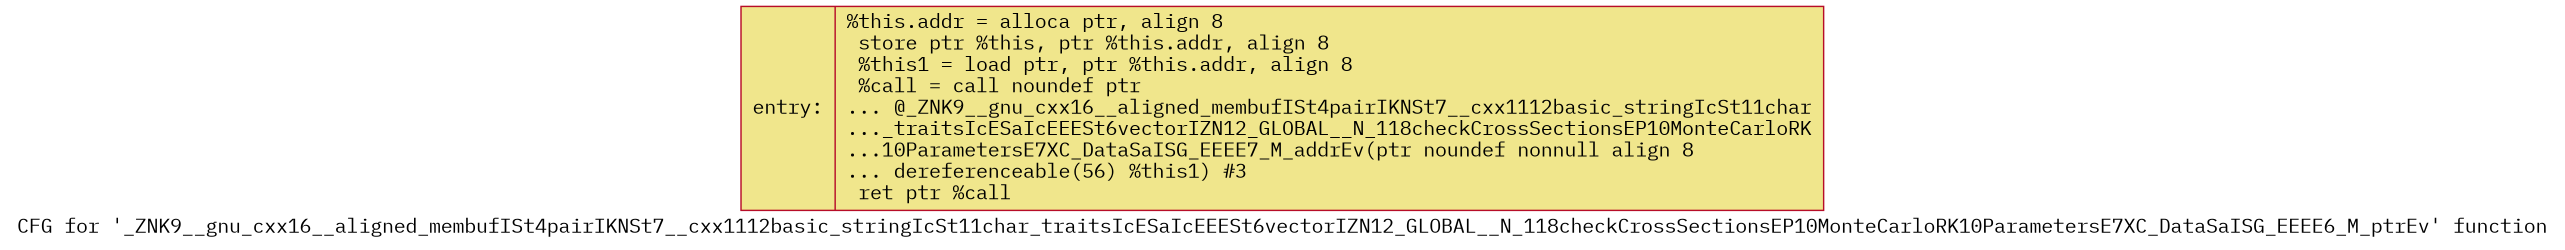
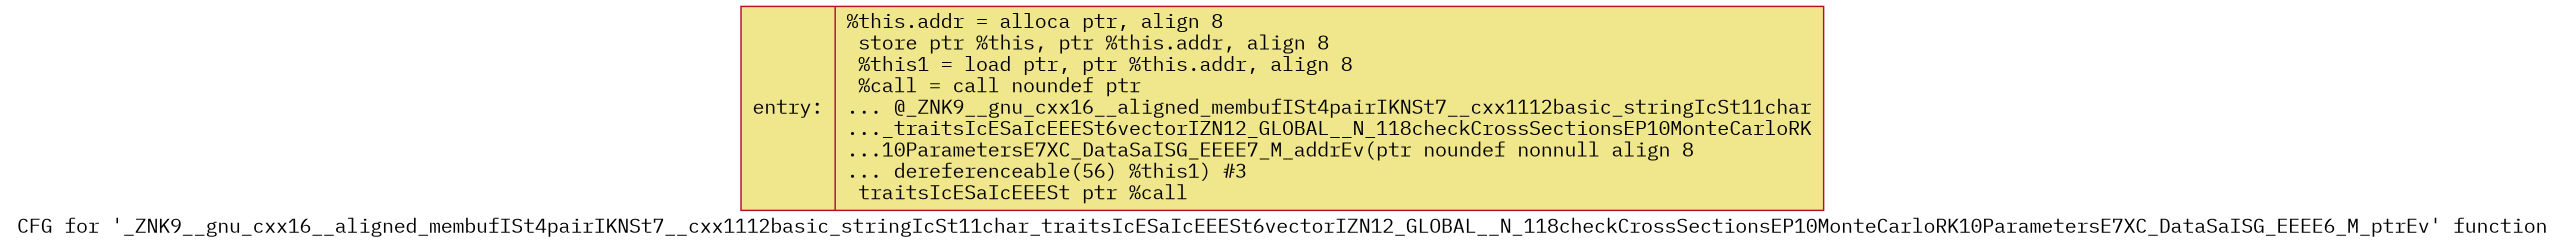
(929, 193) -> (1018, 193)
